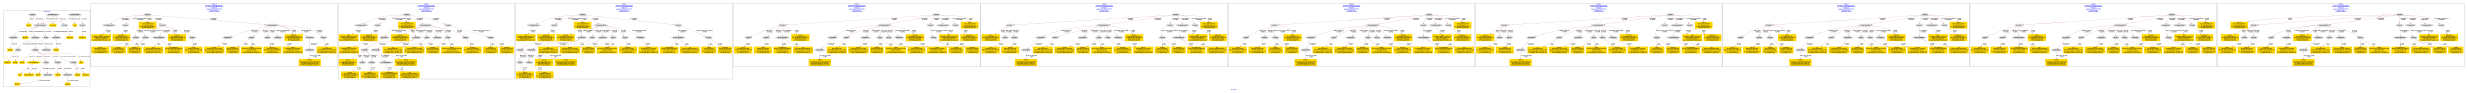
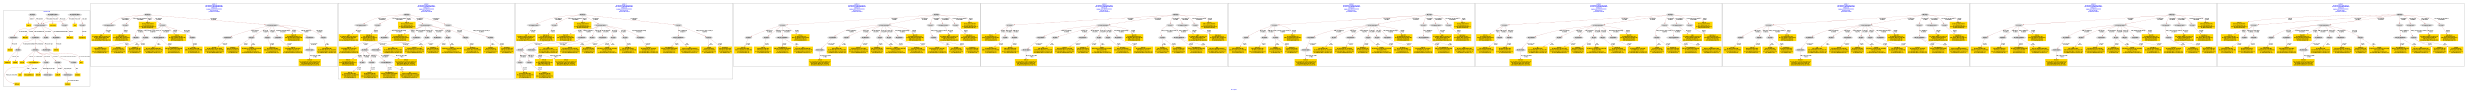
(86, 75) -> none
(34, 81) -> (10, 68)
